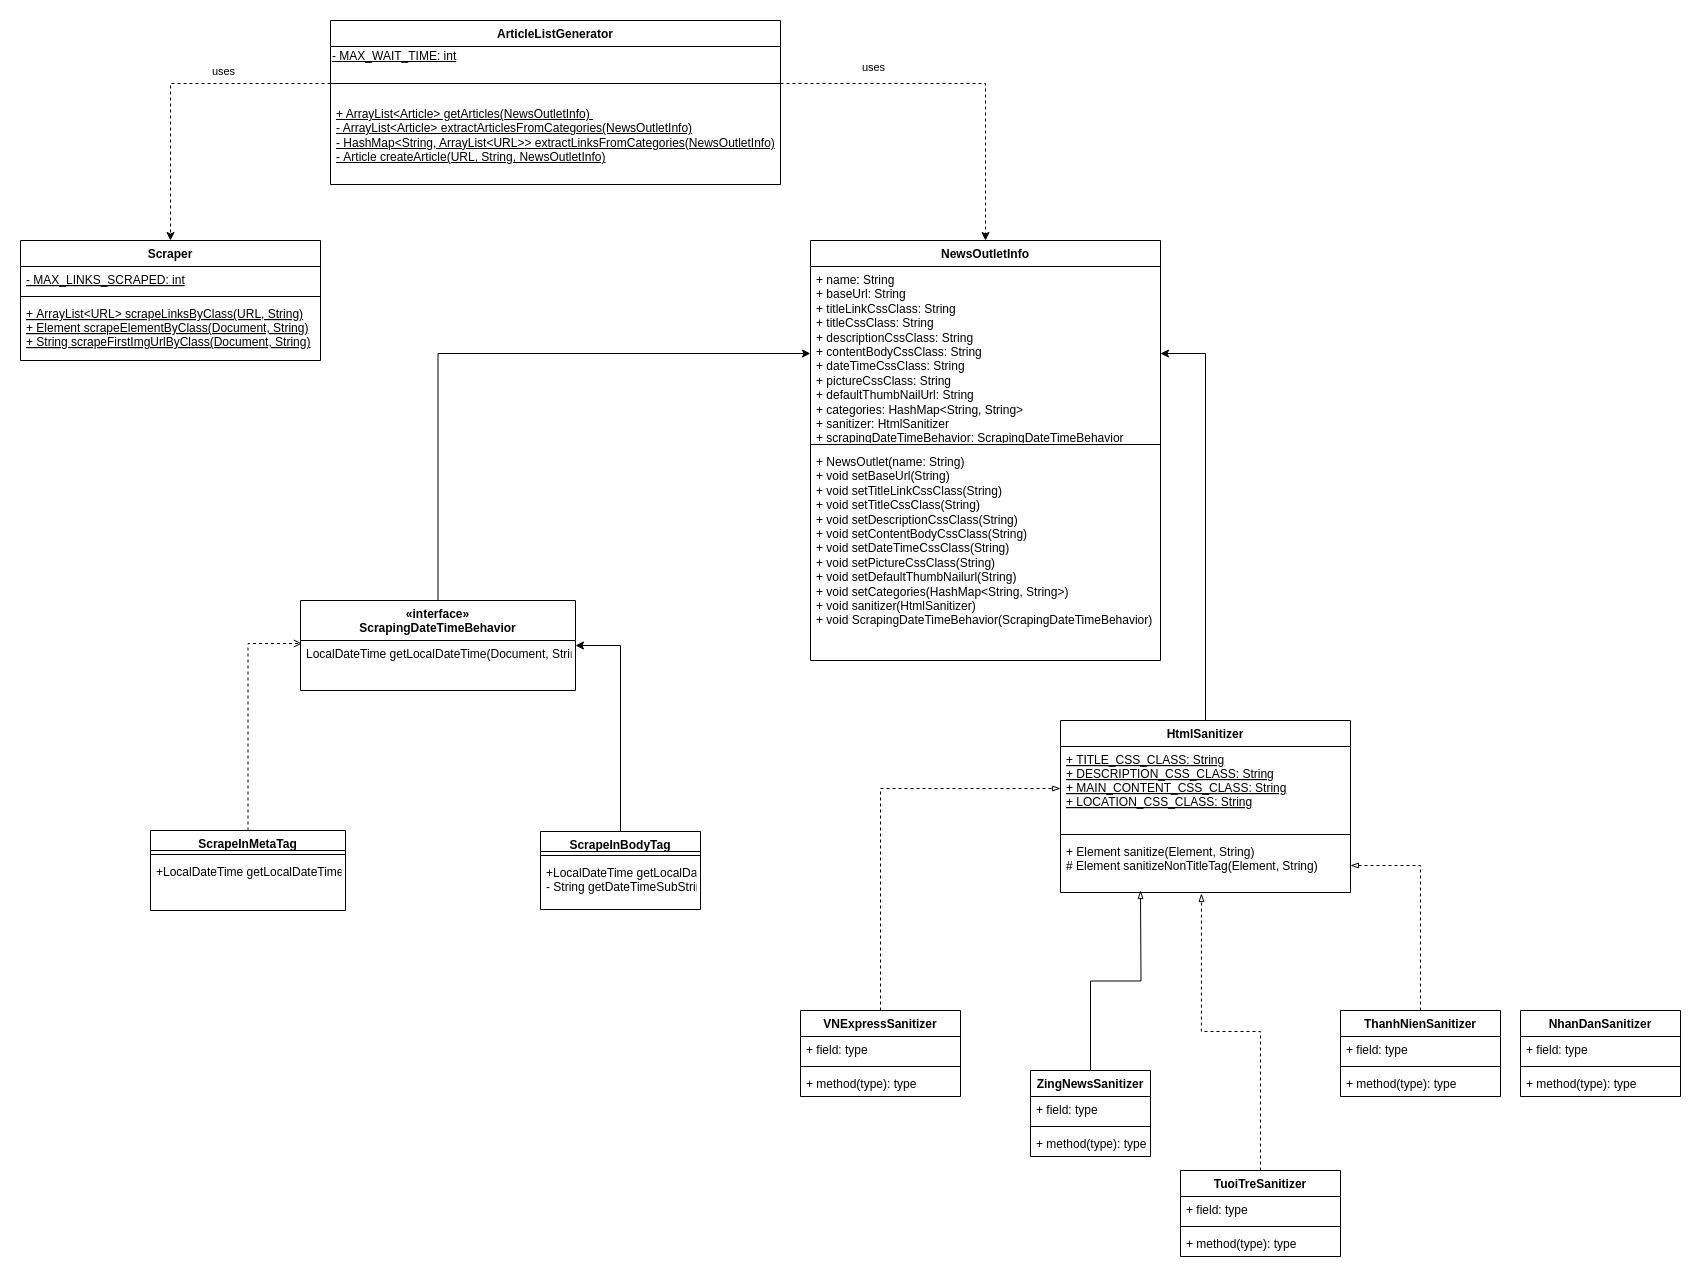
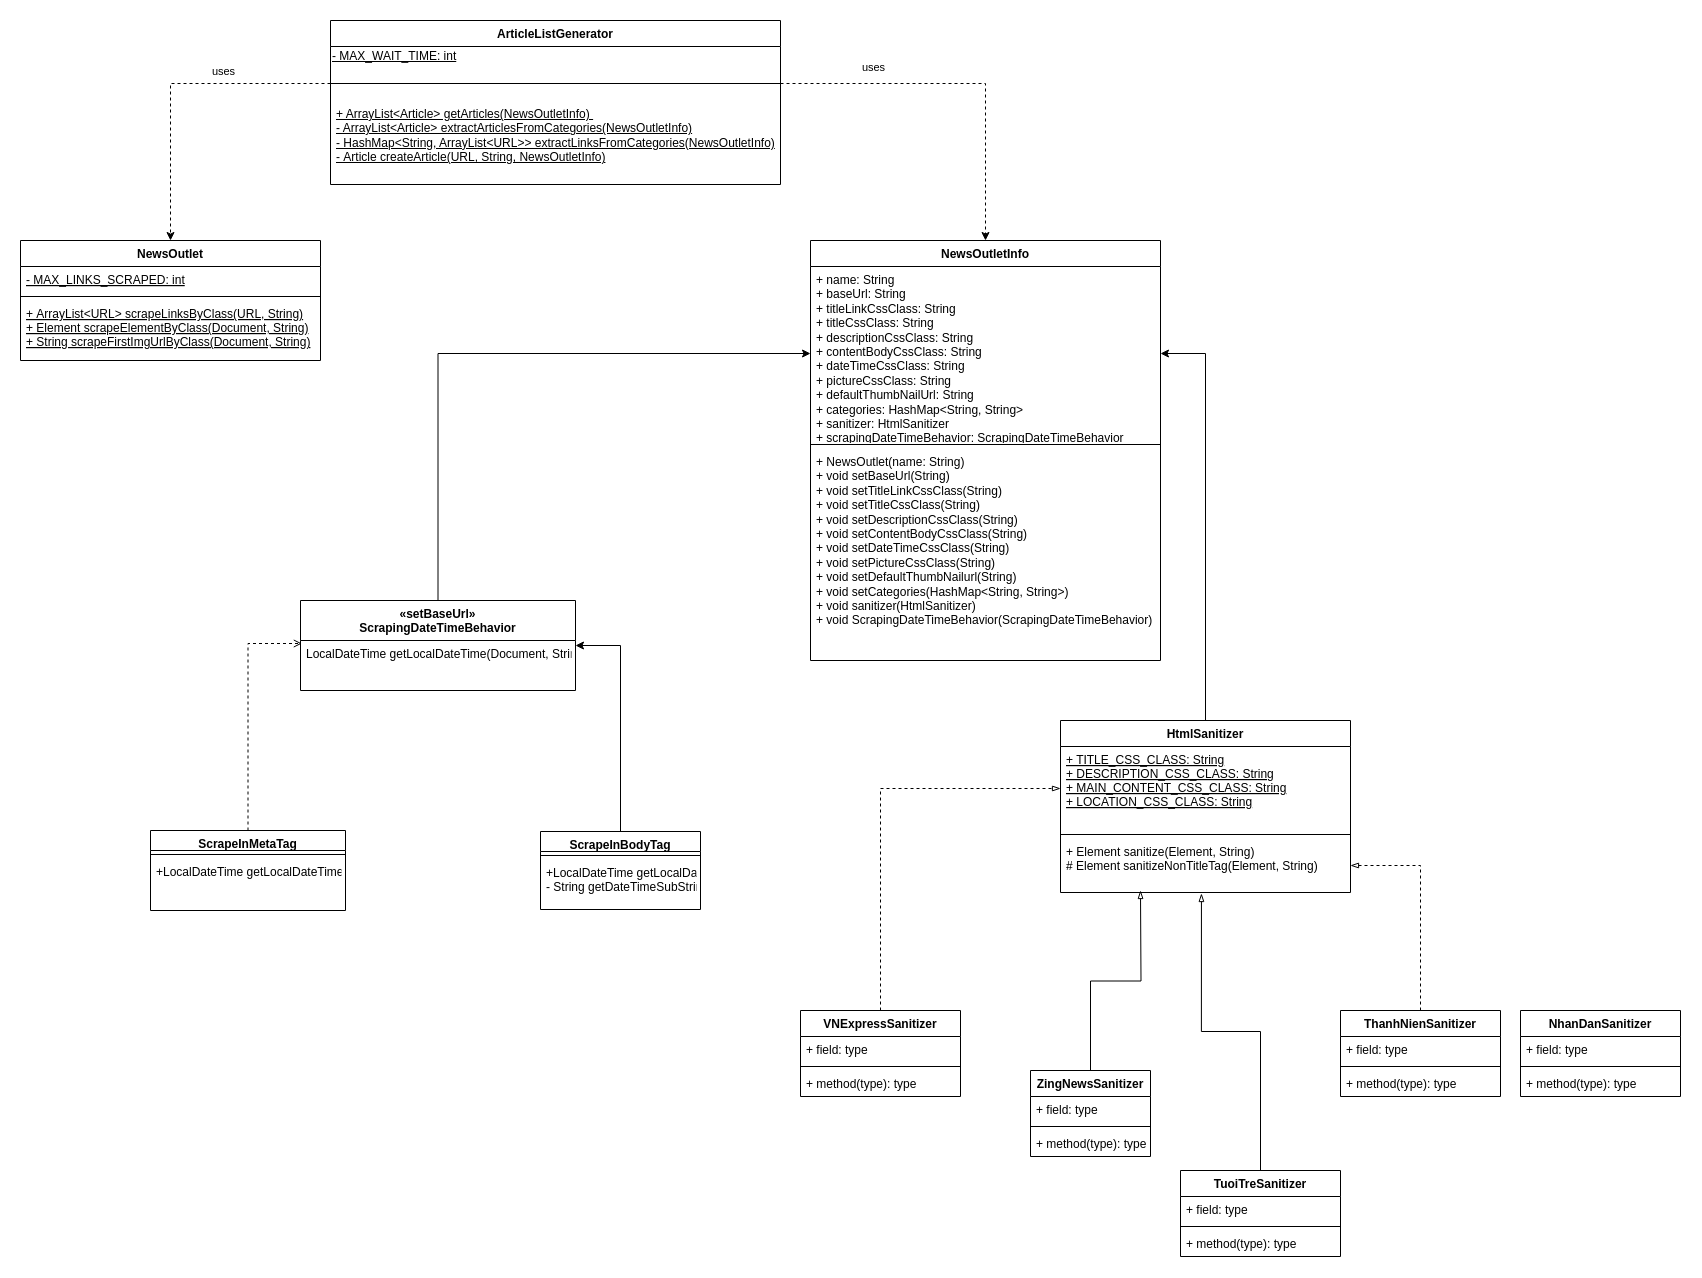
(170, 254) -> (170, 254)
(438, 614) -> (438, 614)
(1236, 1032) -> (1236, 1032)
